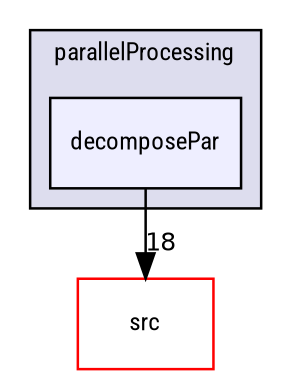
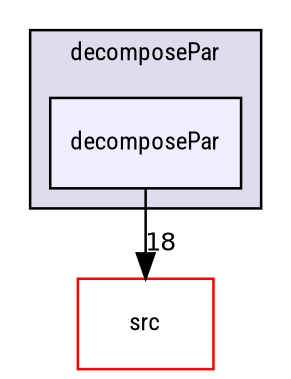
(146, 54) -> (146, 54)
